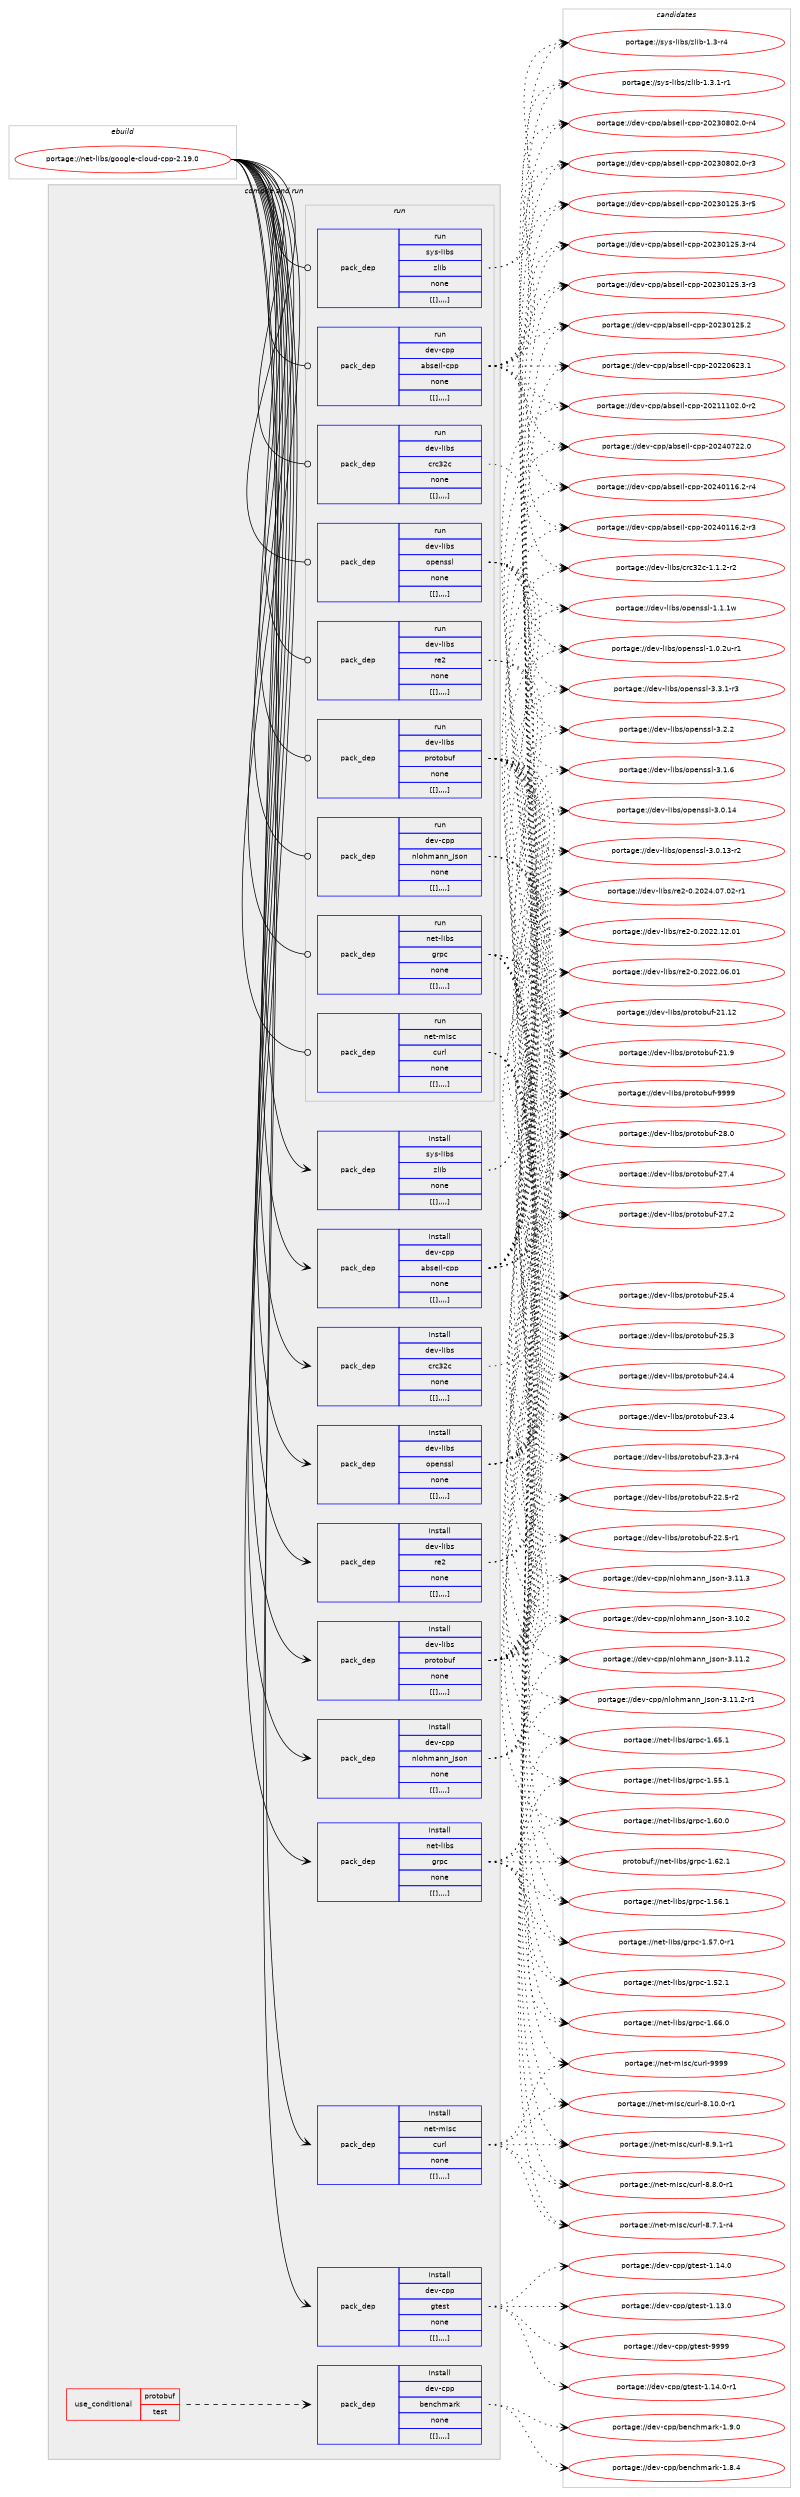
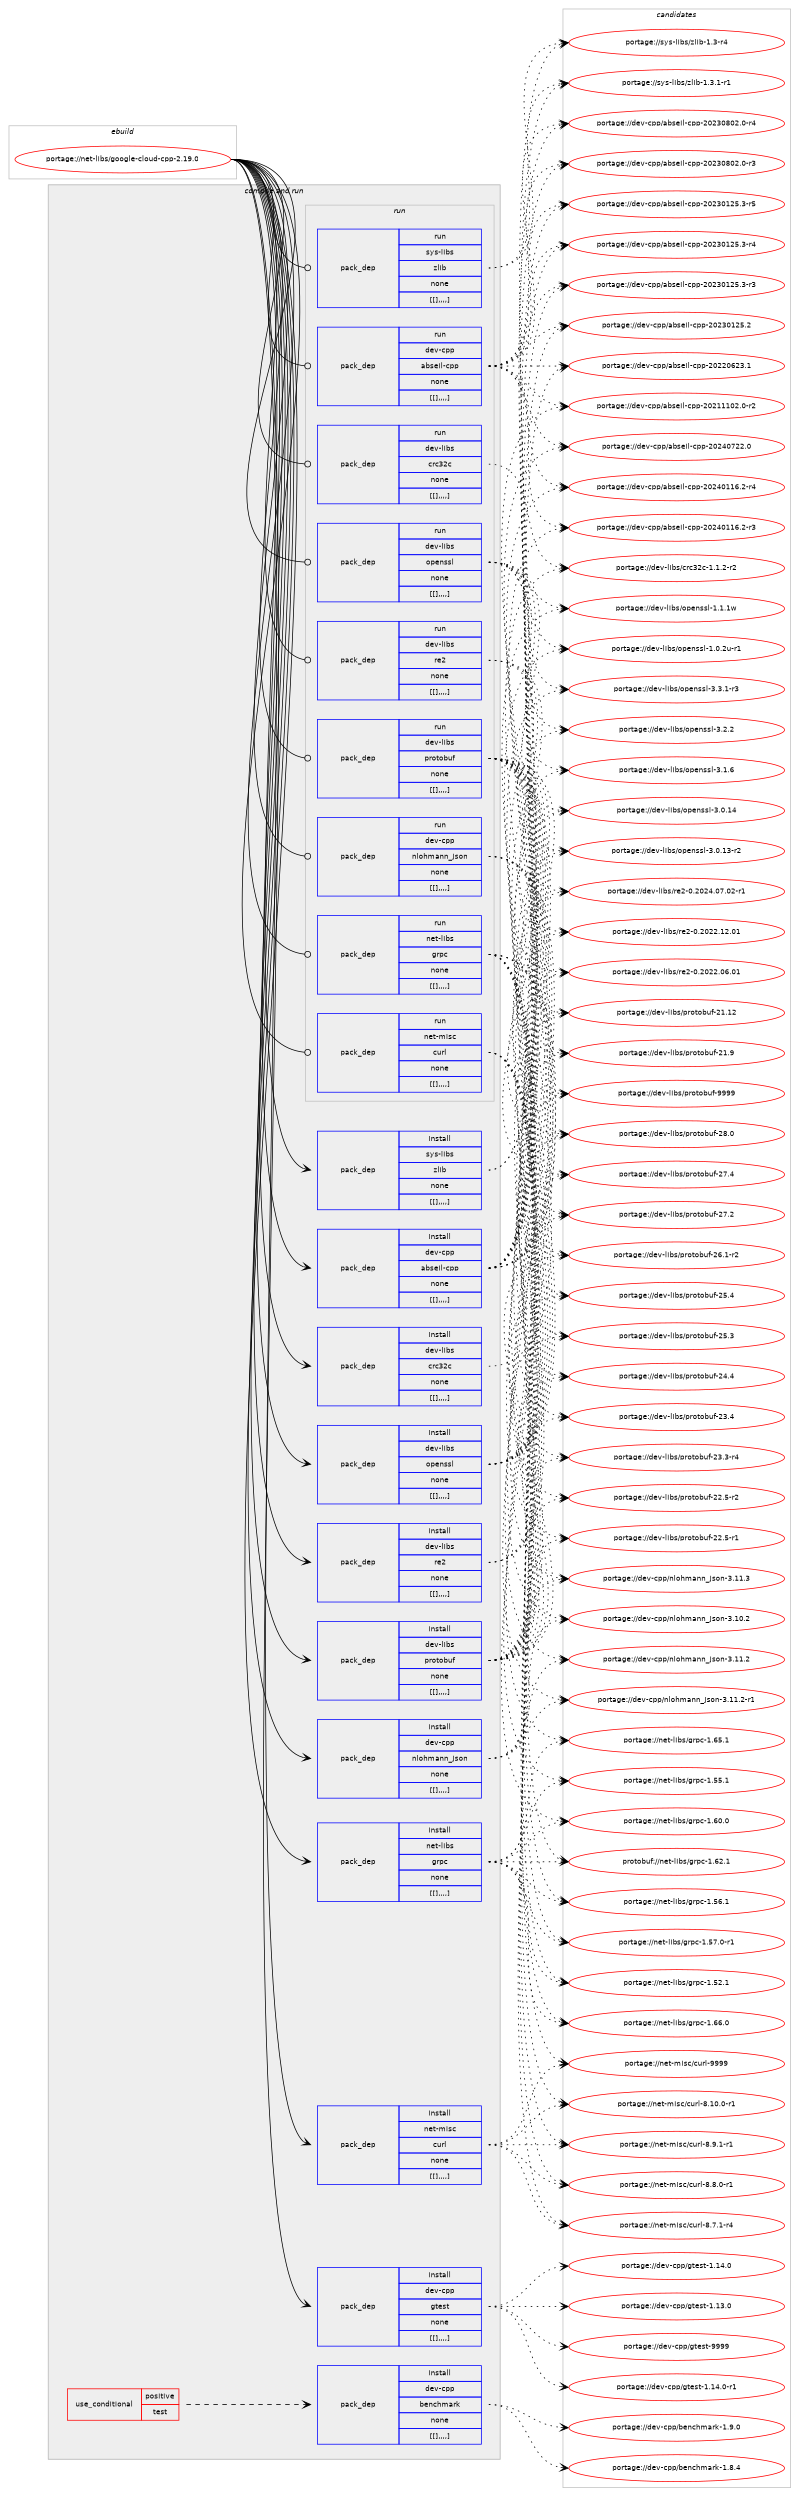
none -> (677, 1255)
(160, 2396) -> (160, 2396)
